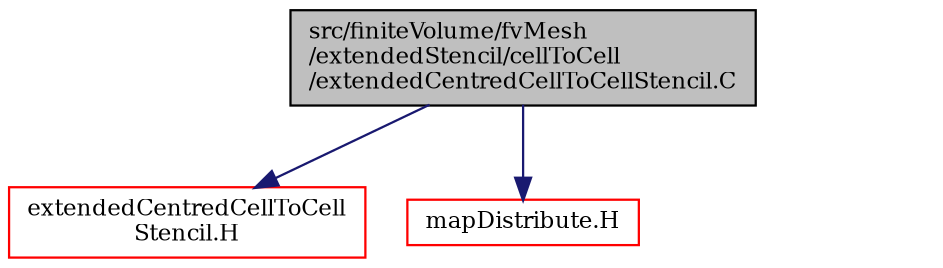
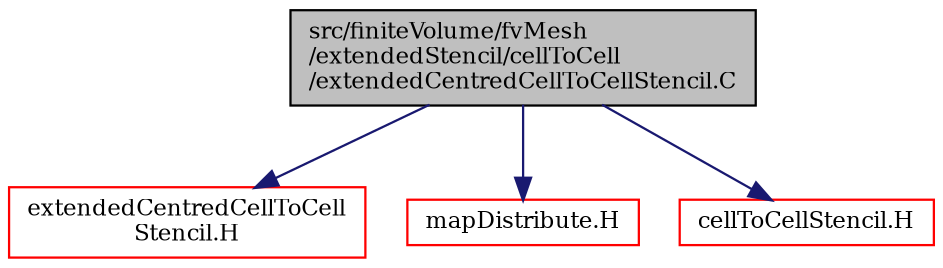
none -> (807, 222)
